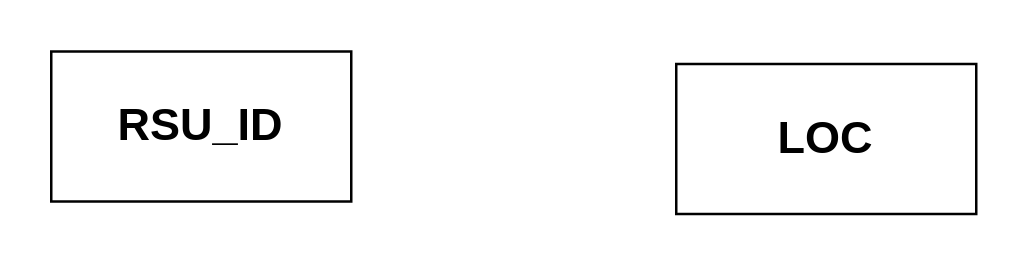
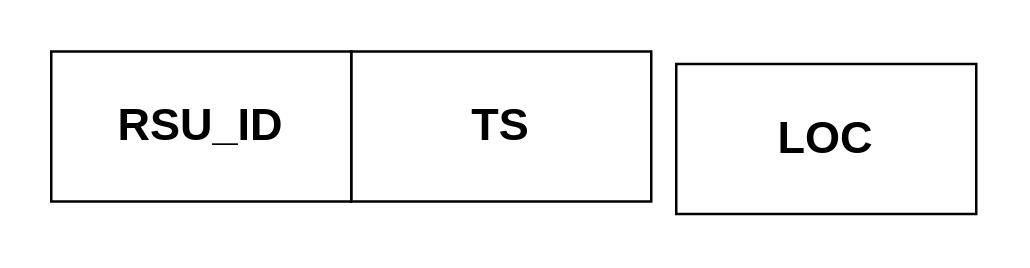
none -> (501, 126)
